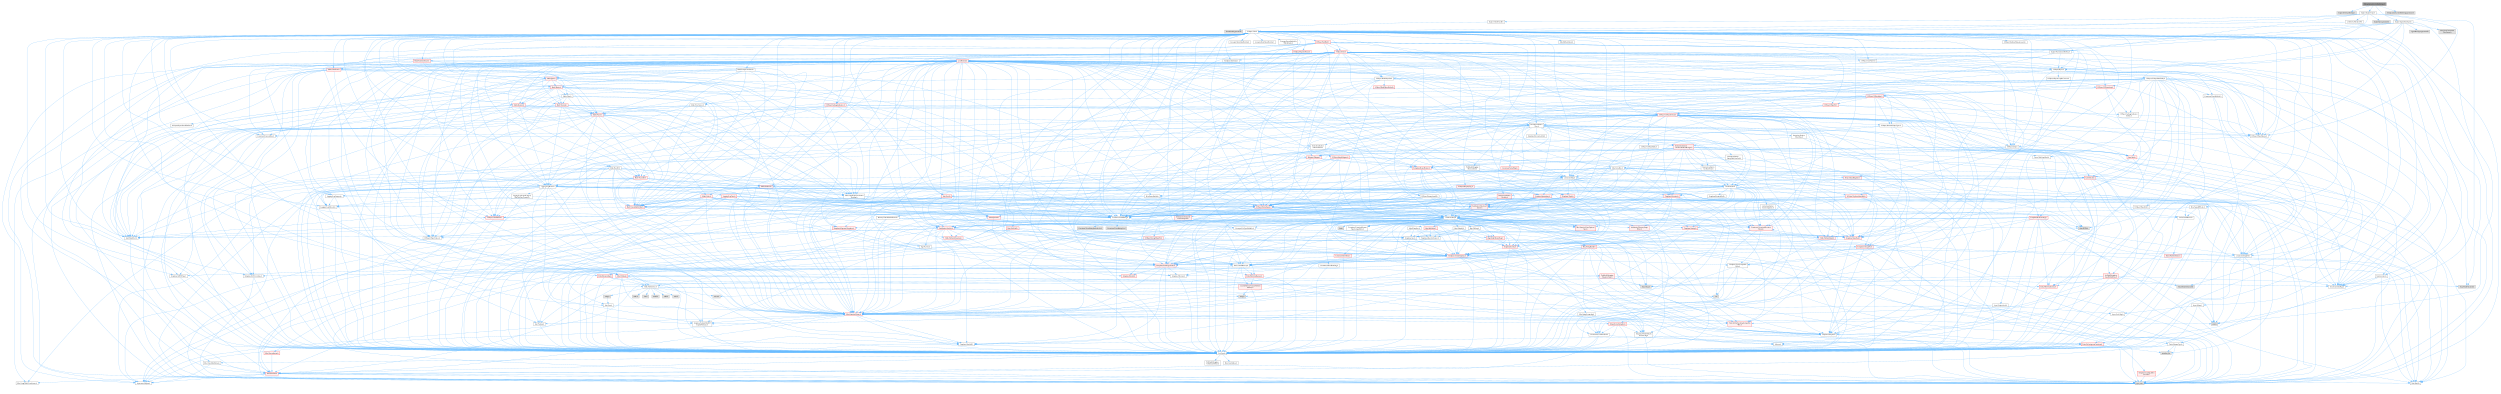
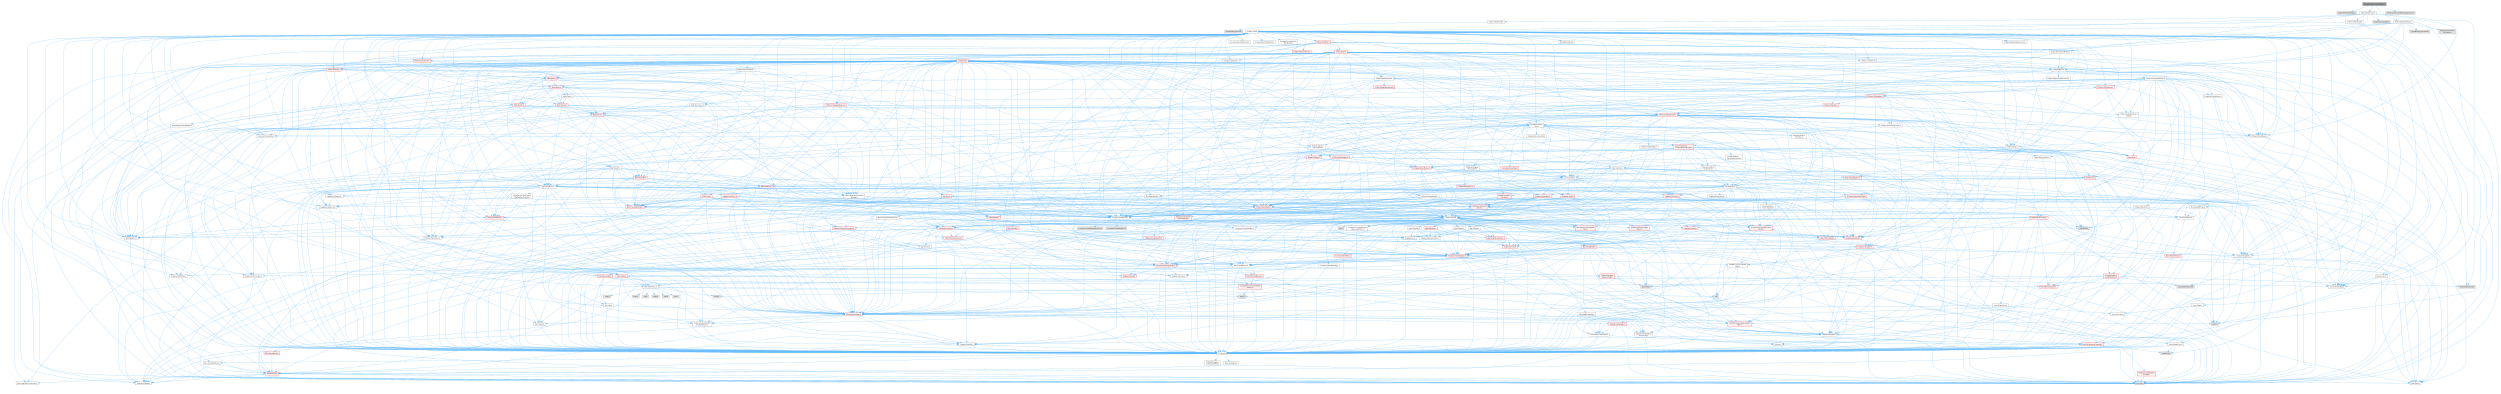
(608, 300) -> (601, 291)
